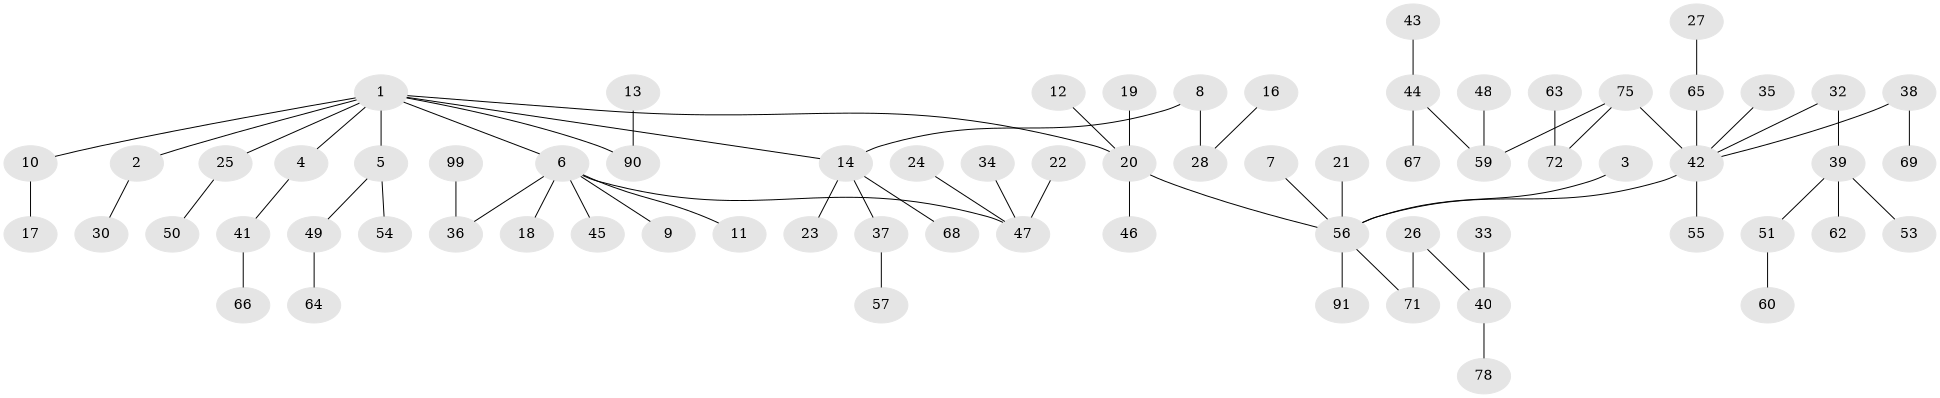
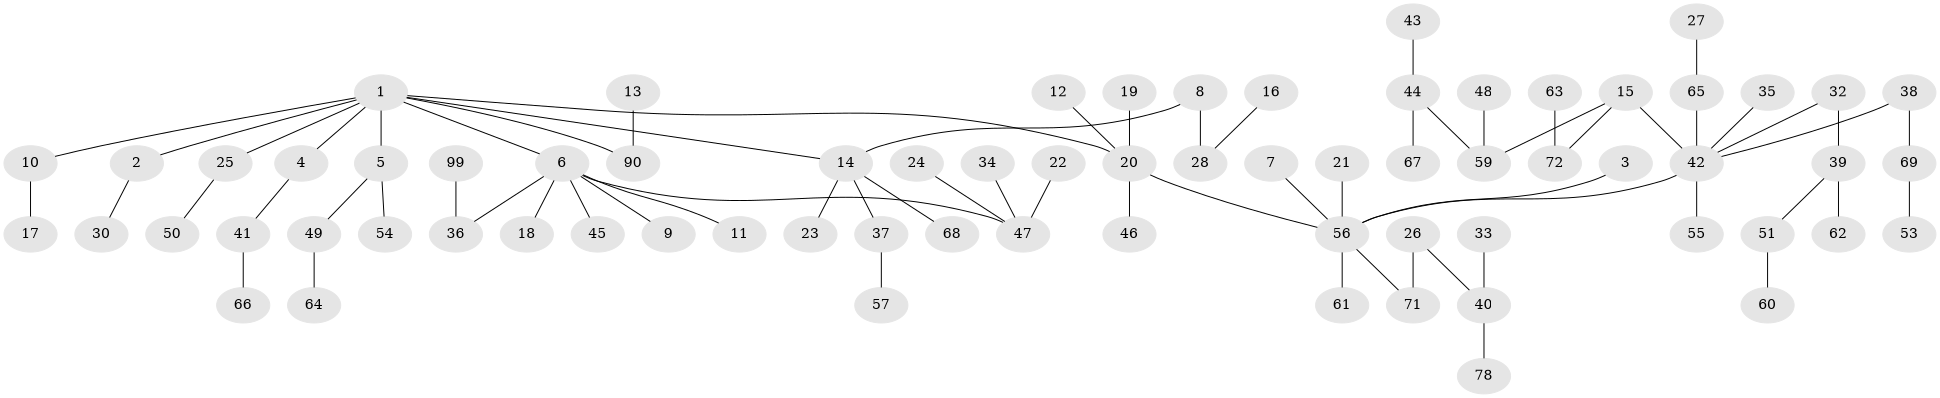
(1626, 93) -> (1626, 93)
(1874, 199) -> (1909, 199)
(1342, 305) -> (1342, 305)
